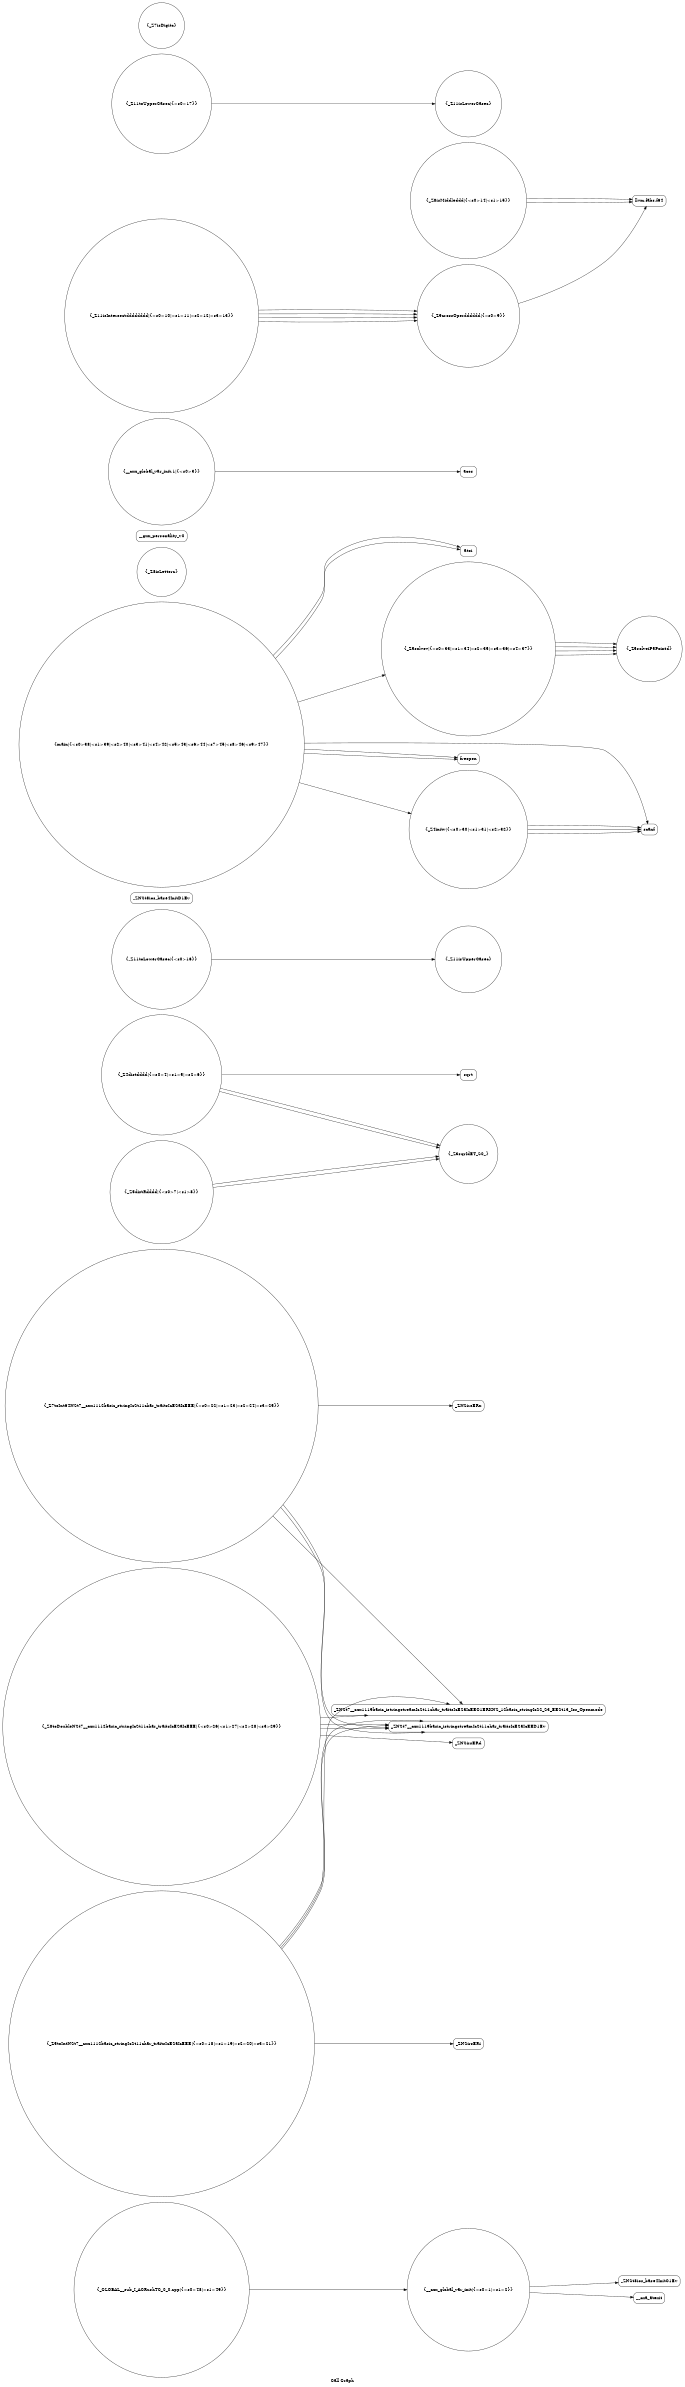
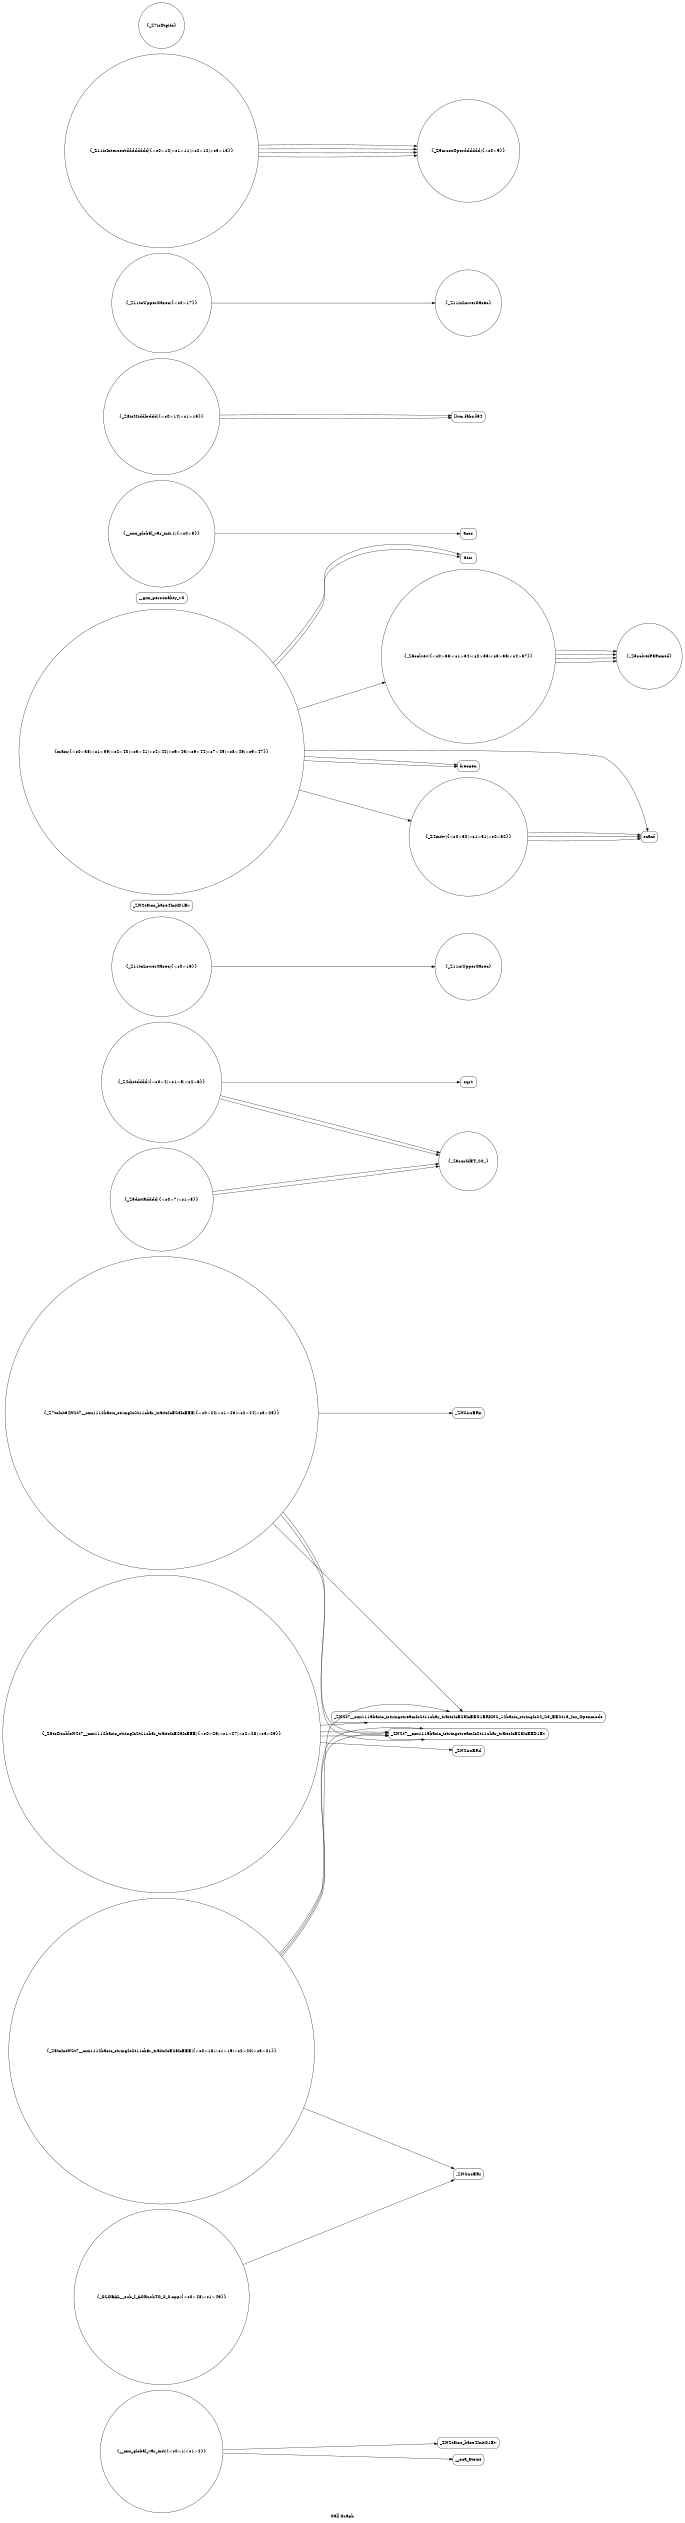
(593, 270) -> none
(162, 572) -> none
(327, 2290) -> (347, 2223)
